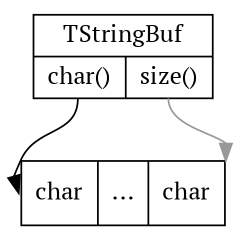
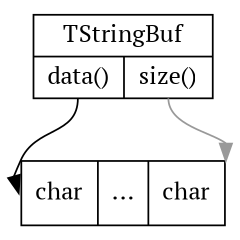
(80, 77) -> (79, 77)
